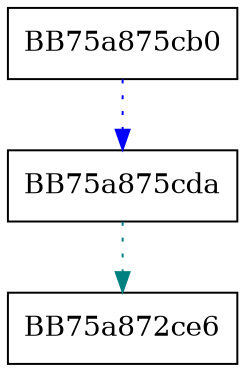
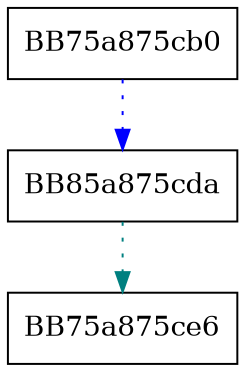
(123, 186) -> (123, 186)
(123, 328) -> (123, 328)
